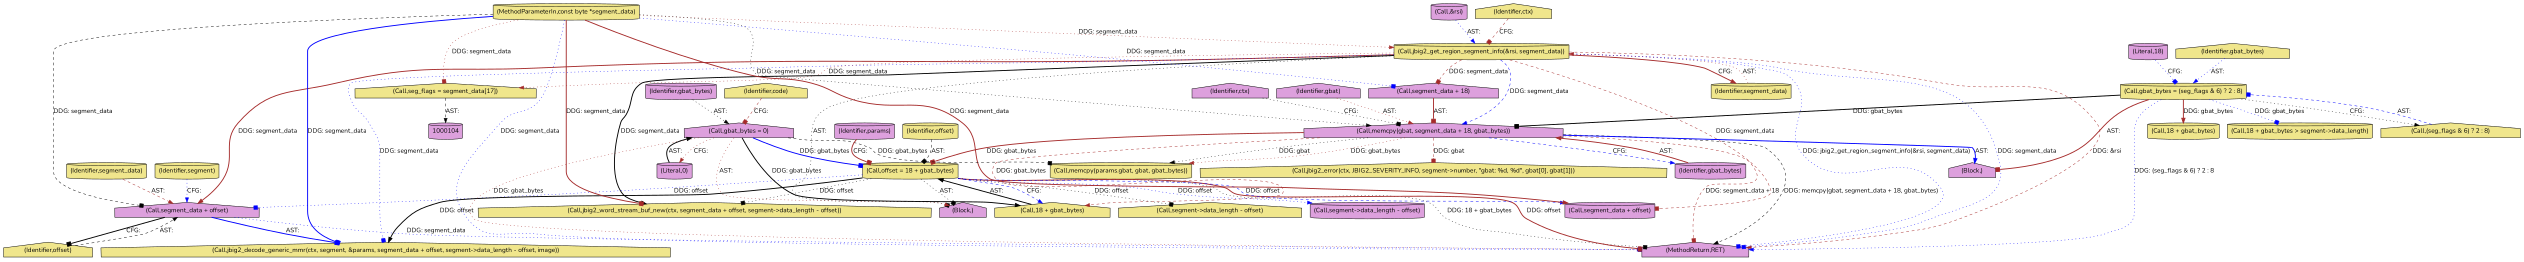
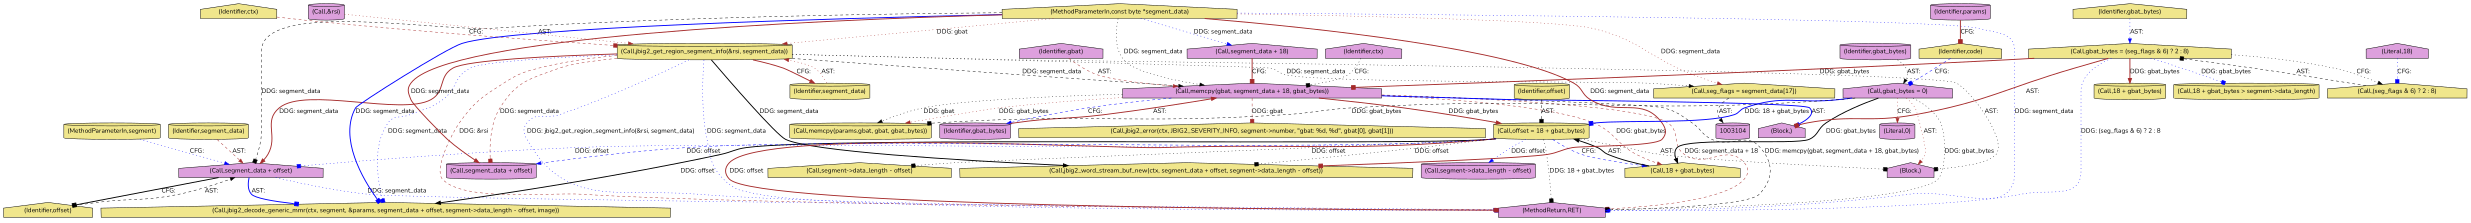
(566, 12) -> (1120, 12)
(1464, 30) -> (508, 31)
(1108, 32) -> (952, 32)
(466, 34) -> (1483, 20)
(1015, 50) -> (1184, 31)
(2148, 52) -> (2397, 52)
(1045, 58) -> (1241, 67)
(1449, 68) -> none
(2164, 70) -> (2397, 68)
(2183, 91) -> (2130, 52)
(1503, 99) -> (985, 72)
(2343, 104) -> (2275, 71)
(754, 109) -> (1932, 70)
(1373, 110) -> (1110, 78)
(1441, 111) -> (1260, 72)
(1820, 111) -> (1678, 75)
(446, 131) -> (1733, 131)
(1119, 137) -> (1408, 108)
(670, 146) -> none
(825, 151) -> (1777, 111)
(853, 154) -> (1960, 29)
(187, 171) -> (112, 131)
(892, 240) -> (1887, 194)
